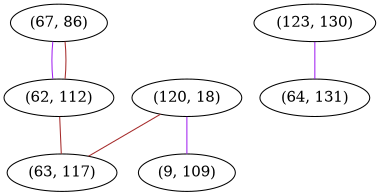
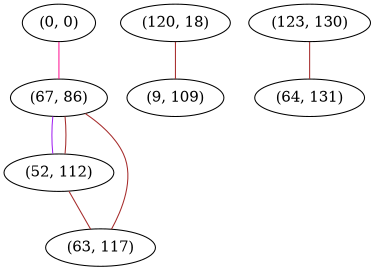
none -> (59, 23)
(315, 60) -> (310, 60)
(59, 98) -> (59, 173)
(124, 135) -> (127, 165)
(187, 135) -> (175, 60)
